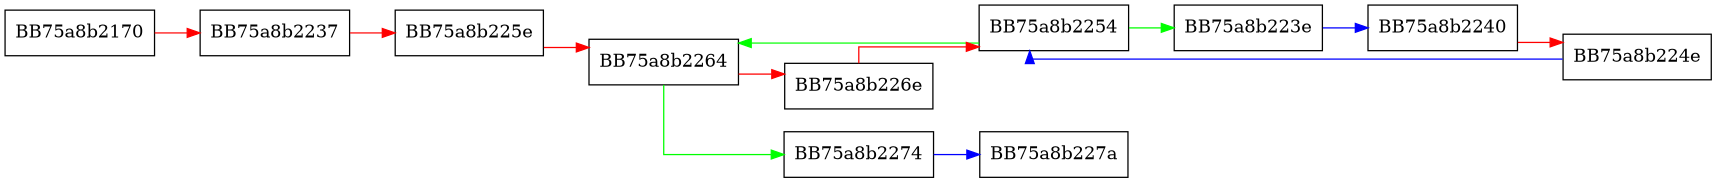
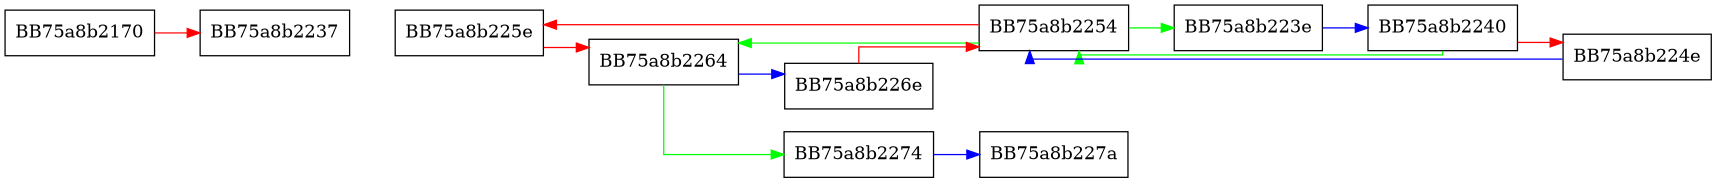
(366, 33) -> (768, 25)
none -> (1263, 55)
(755, 74) -> (755, 74)
